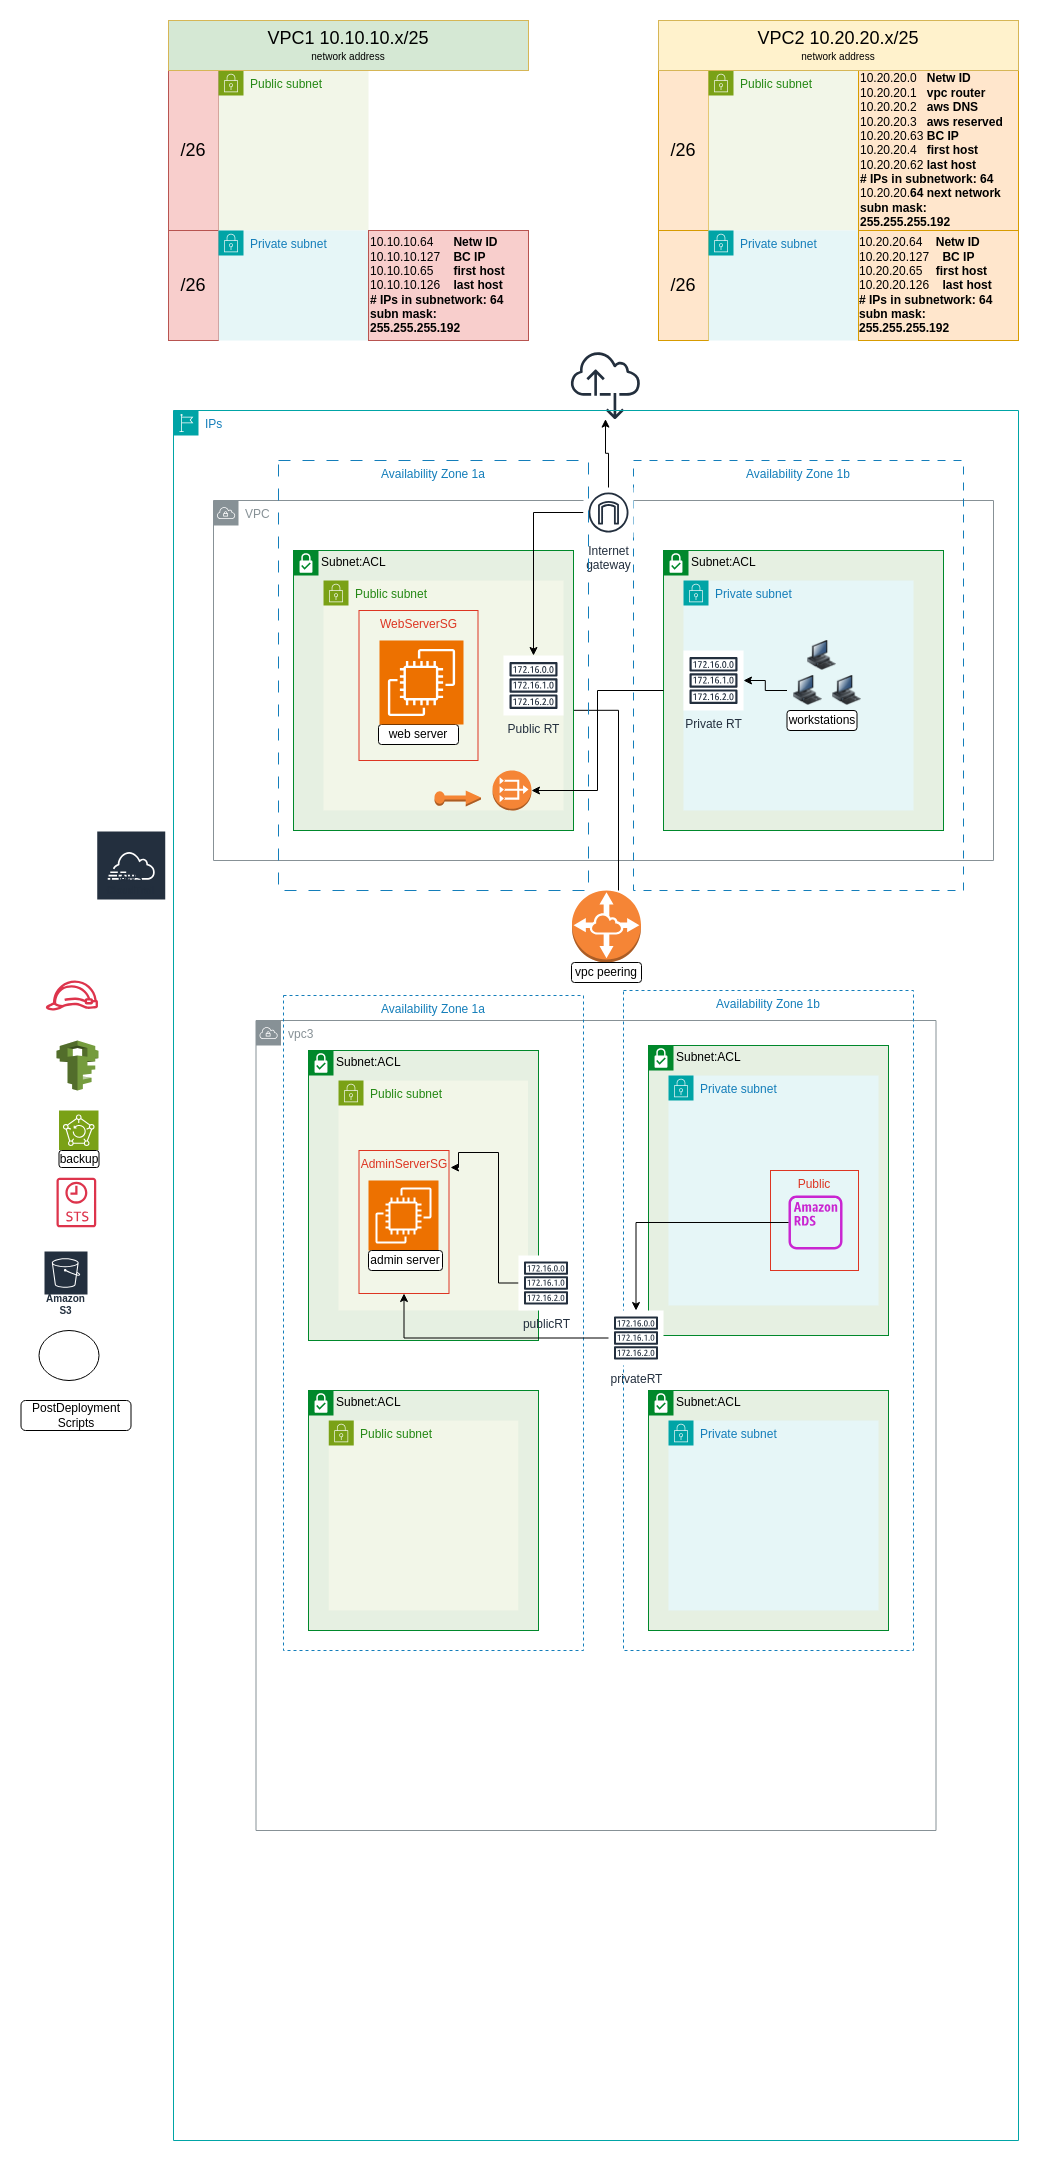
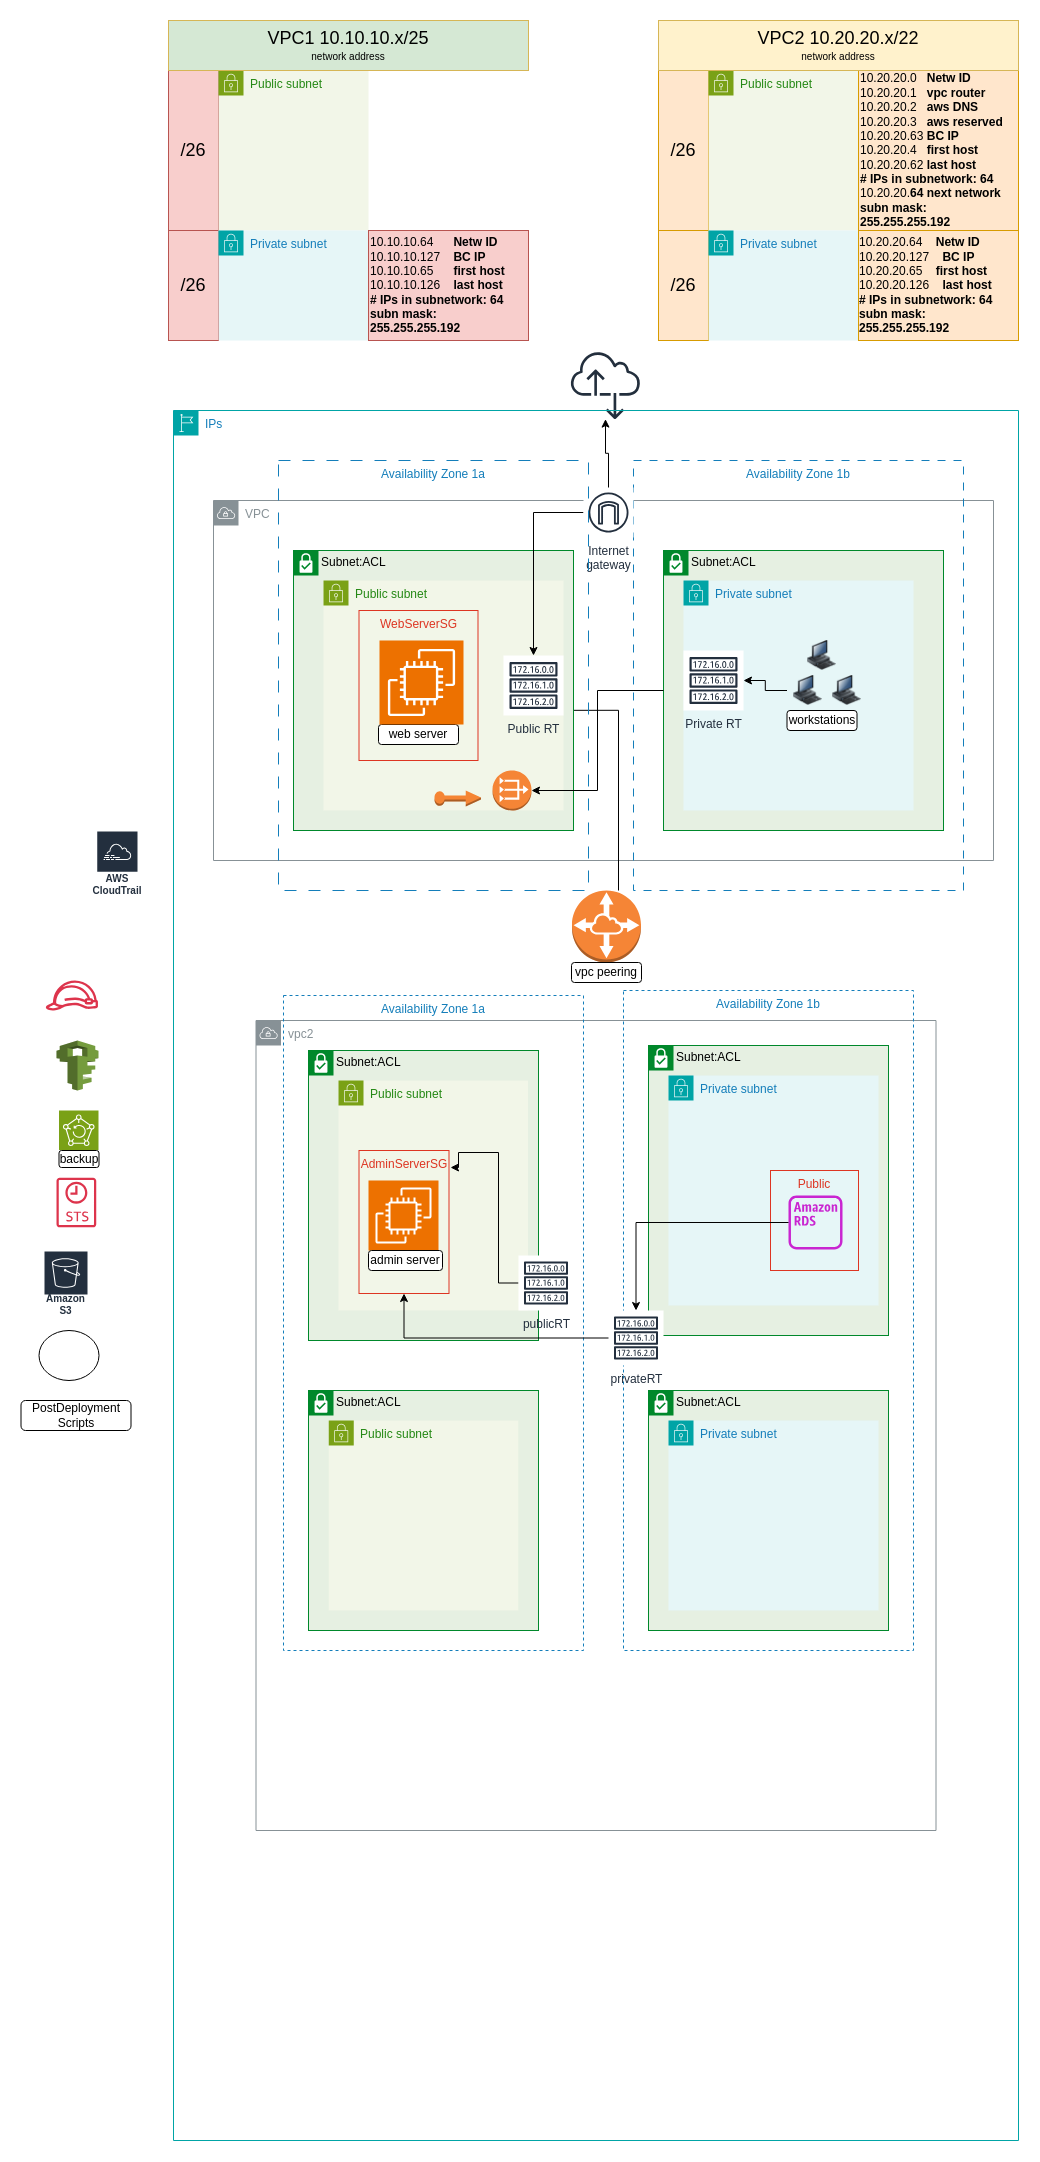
(839, 46) -> (839, 46)
(131, 866) -> (117, 866)
(302, 1035) -> (302, 1035)
